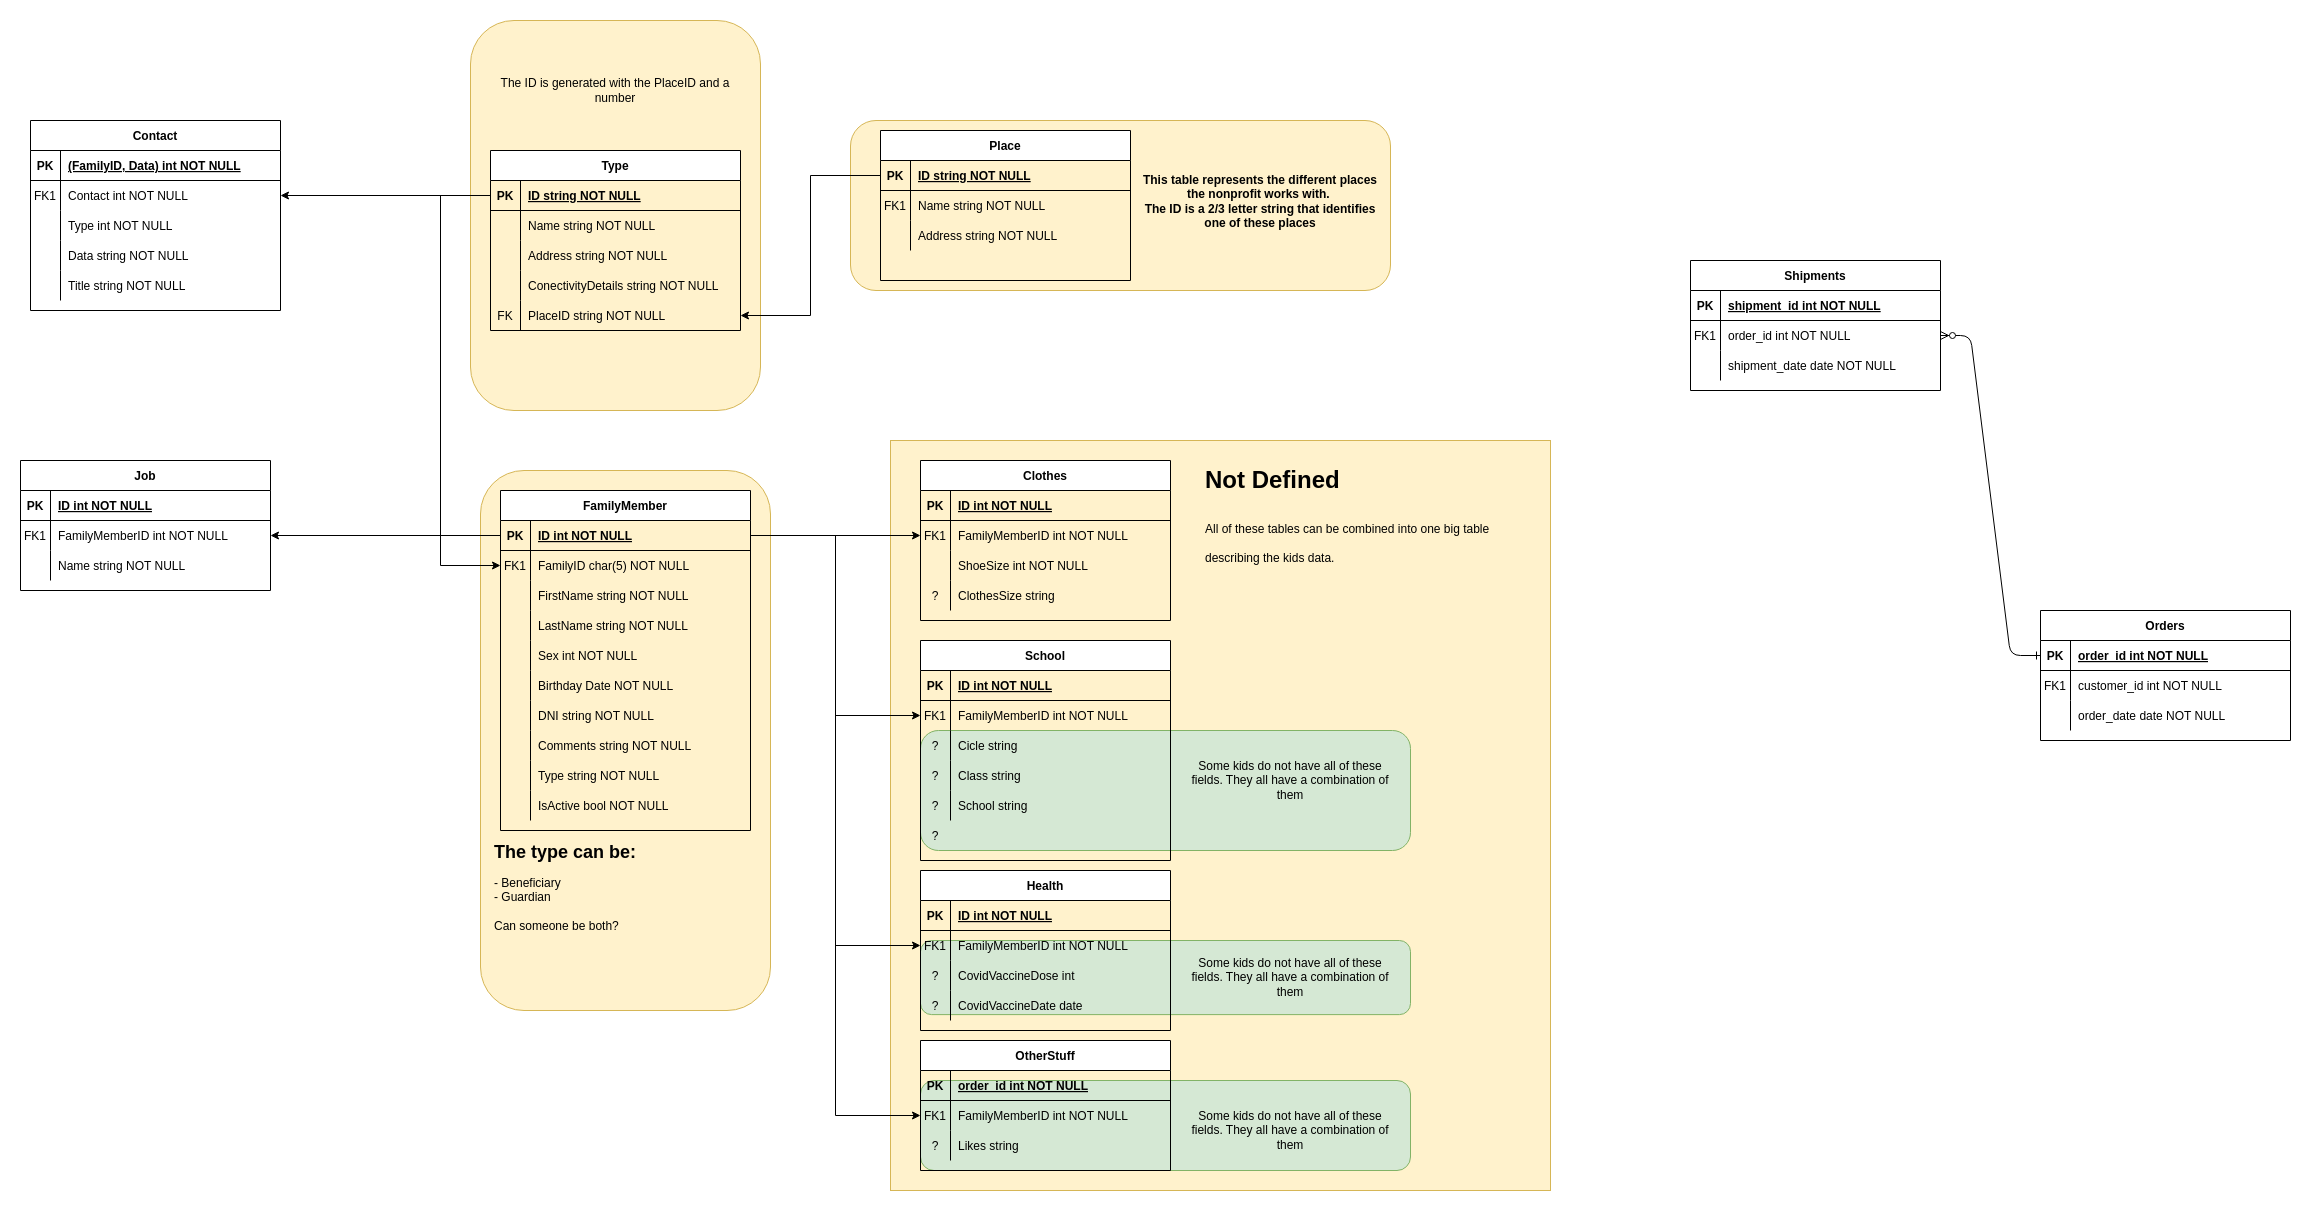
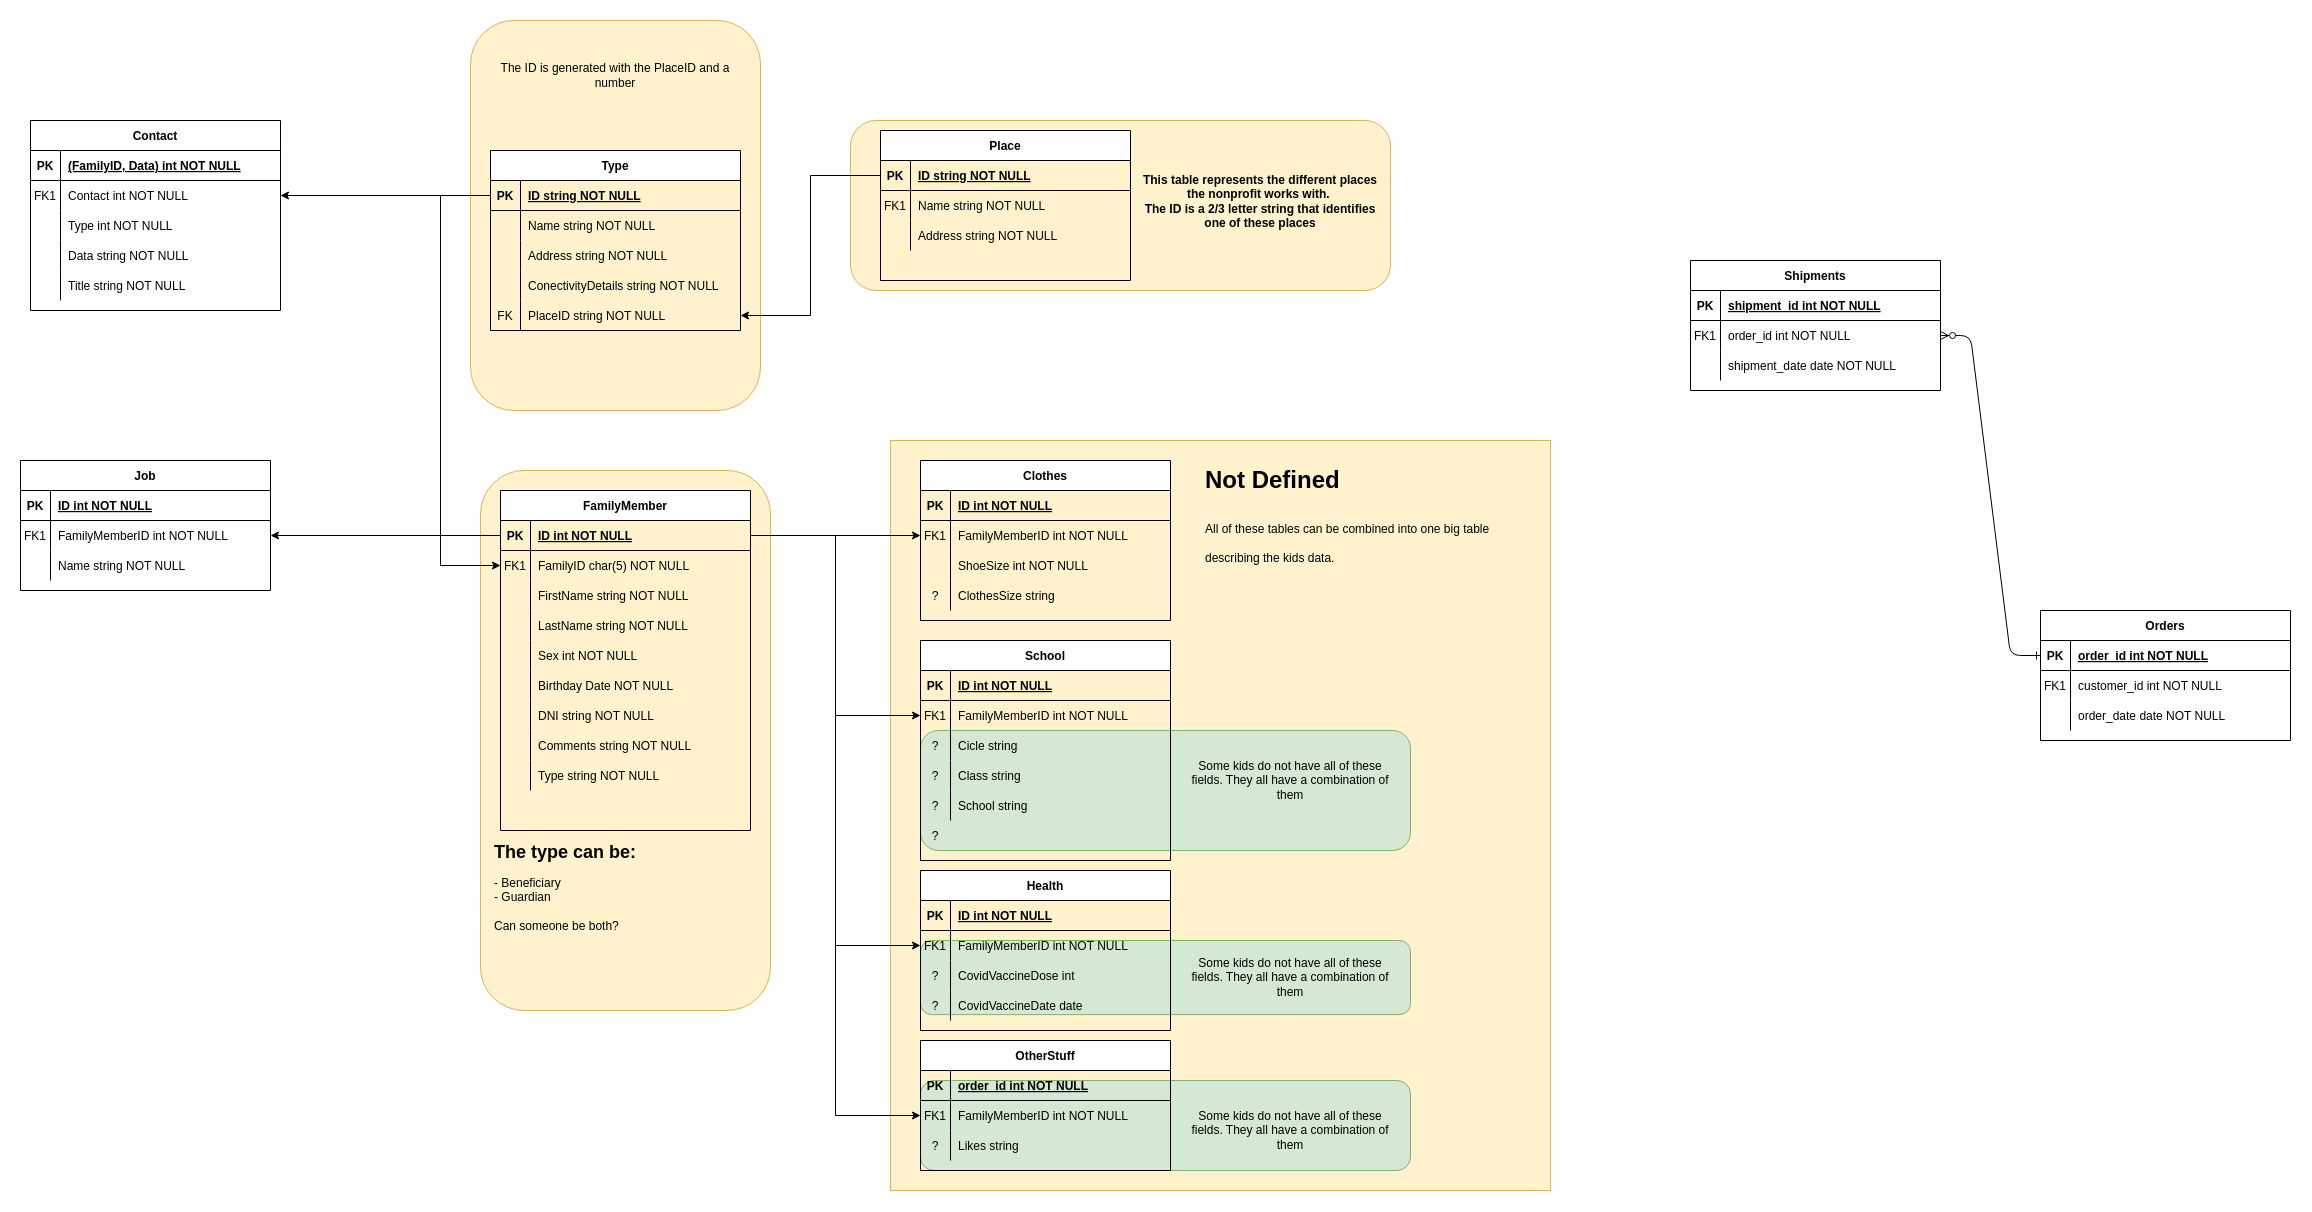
(616, 91) -> (616, 76)
(641, 806) -> none
